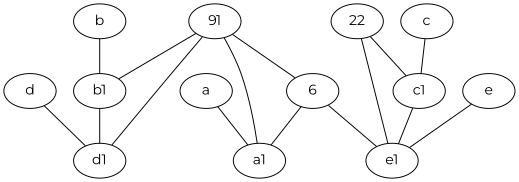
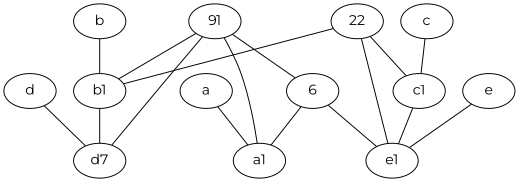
none -> (223, 58)
(100, 161) -> (100, 161)
